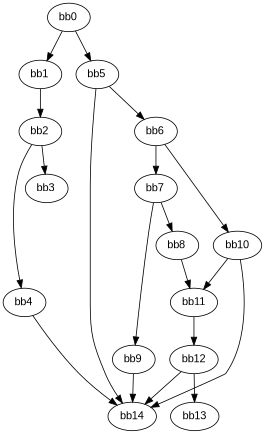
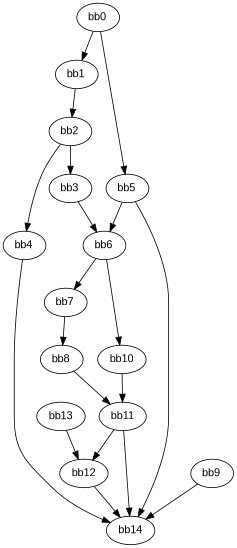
none -> (85, 214)
(144, 270) -> none
(236, 354) -> (126, 469)
(194, 383) -> (71, 441)
